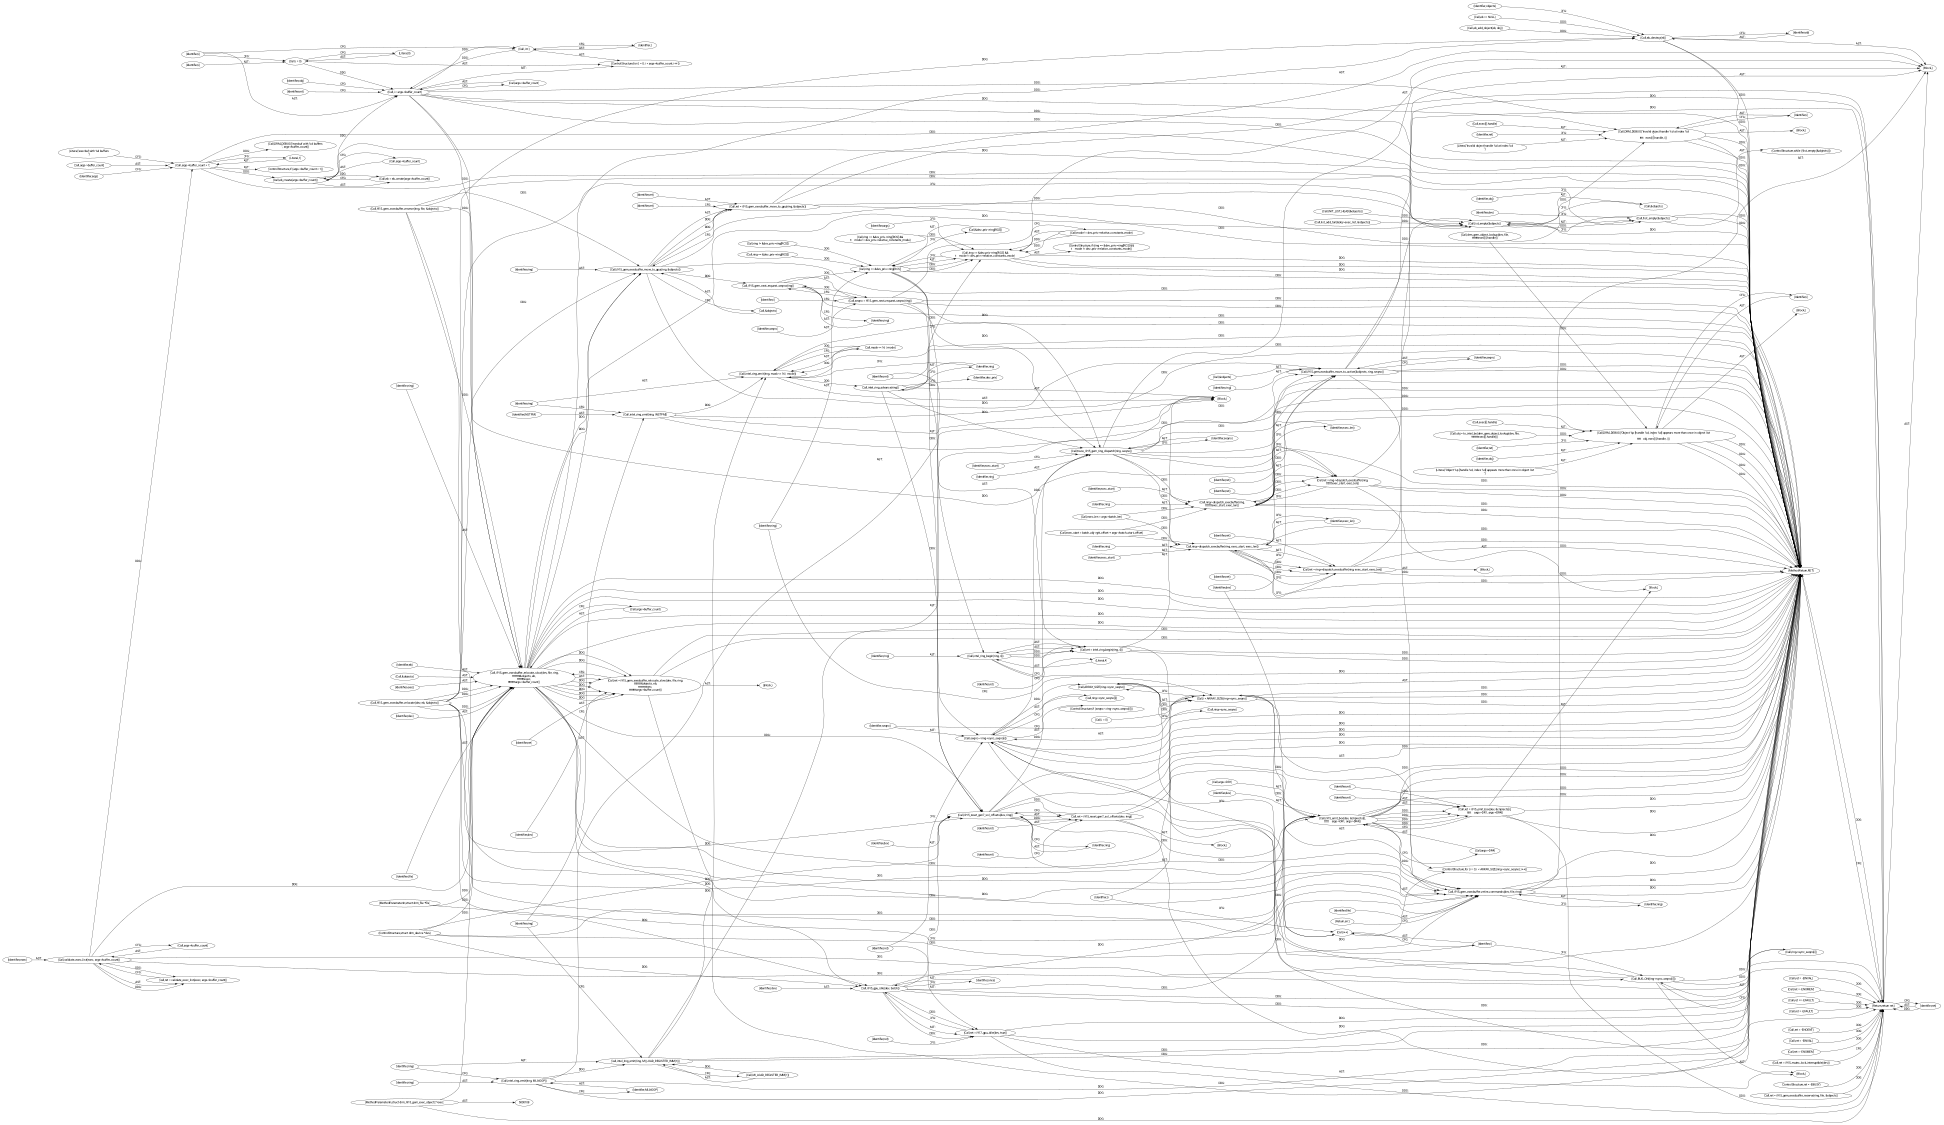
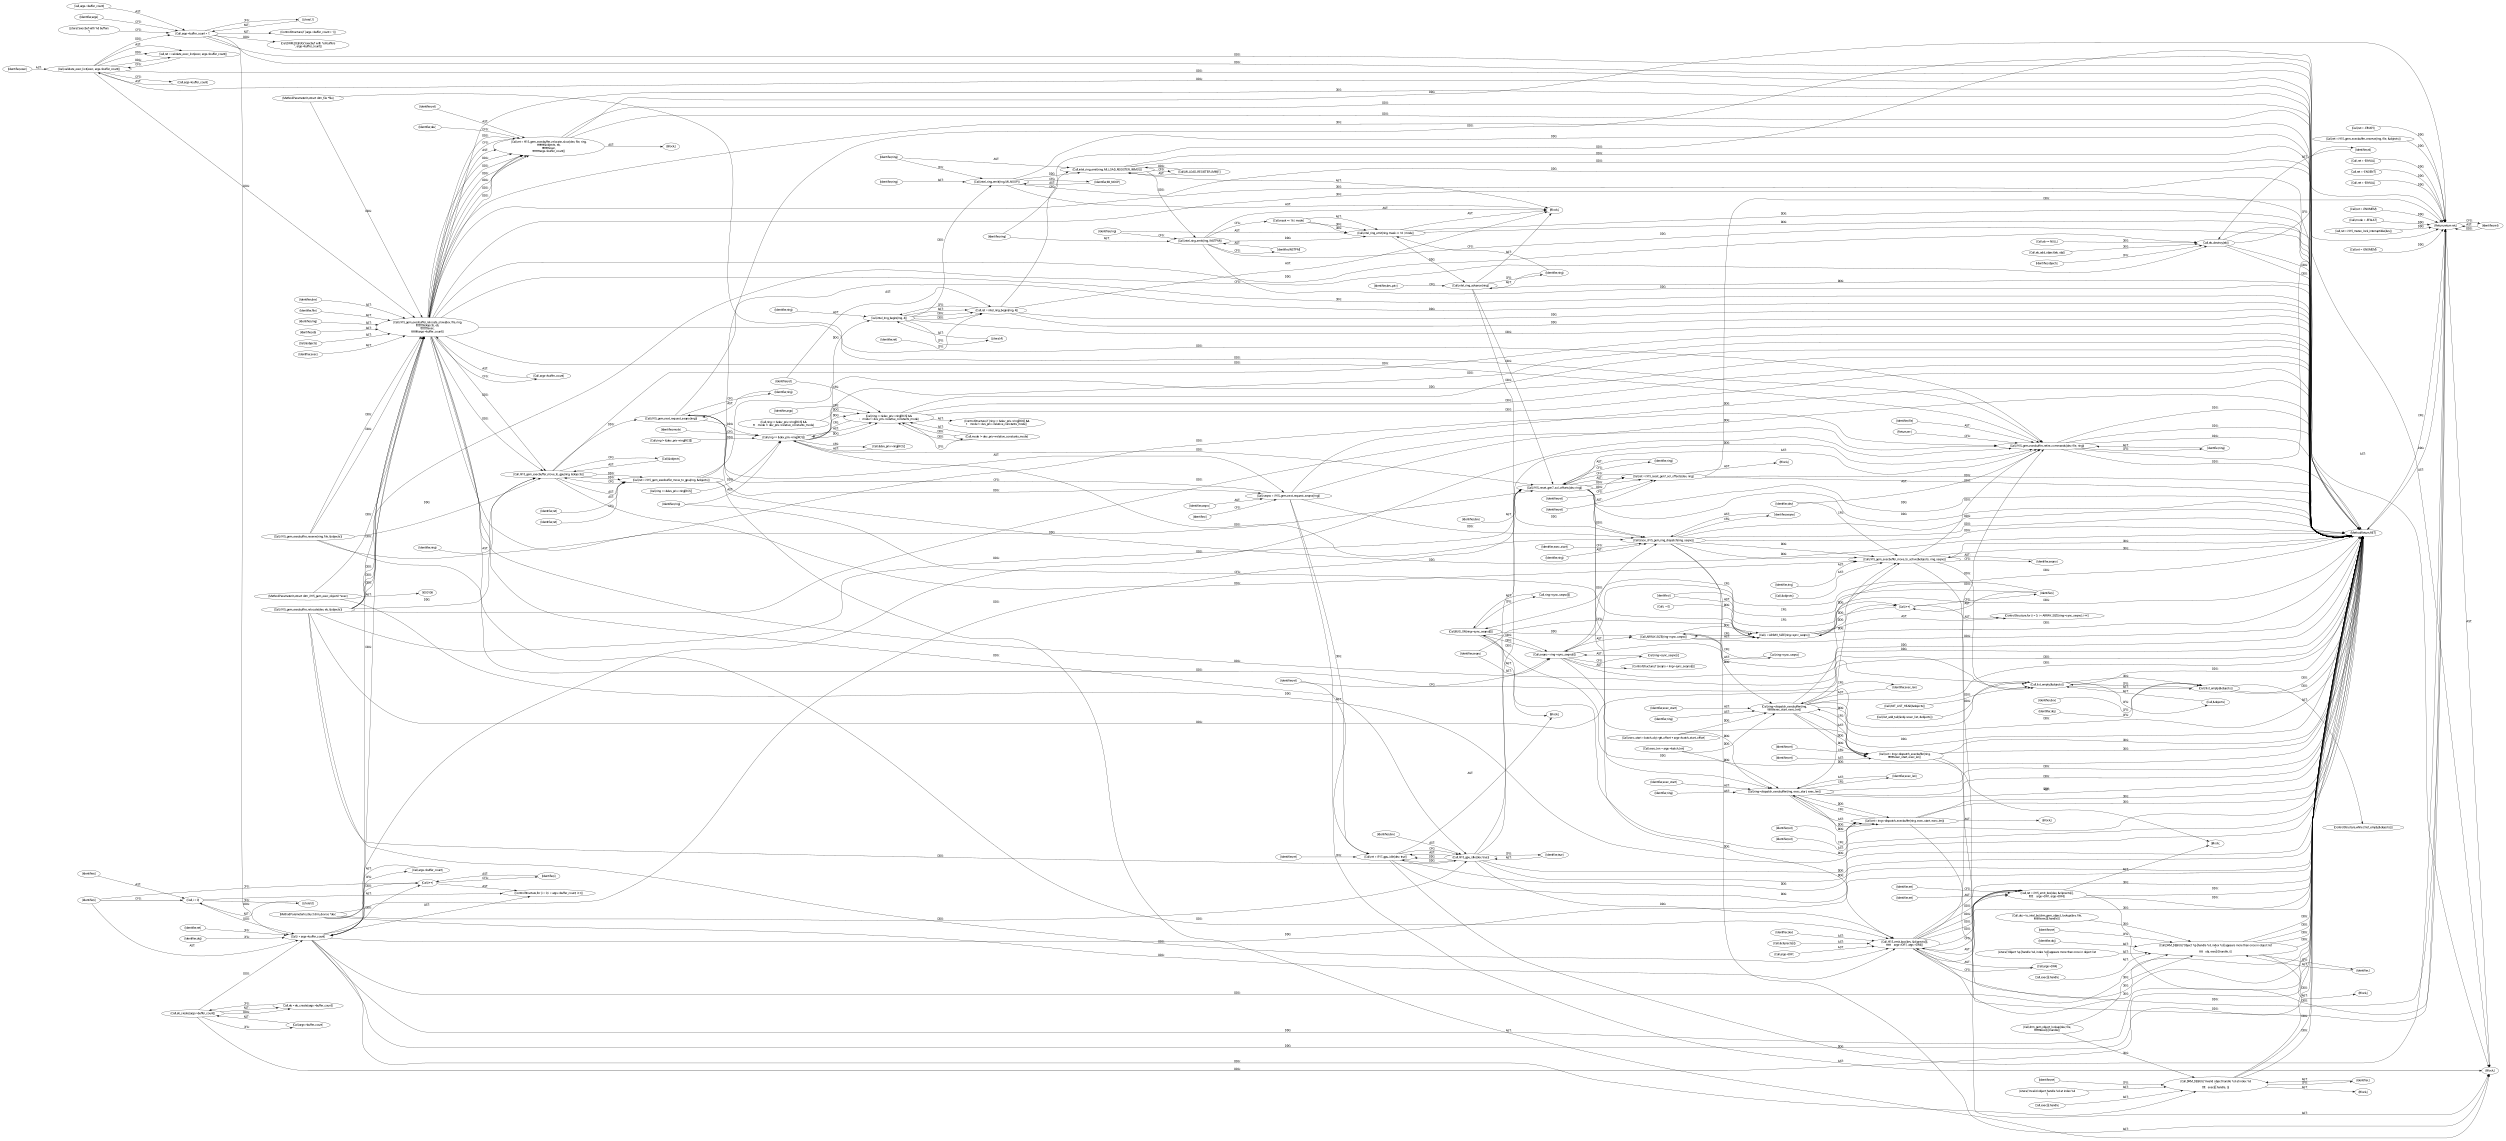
(985, 60) -> (1238, 282)
(241, 173) -> (242, 490)
(933, 184) -> (1200, 722)
(1058, 199) -> none
none -> (943, 251)
none -> (1240, 253)
(815, 356) -> (1235, 226)
(933, 383) -> (1423, 286)
none -> (671, 430)
(1159, 487) -> (1608, 758)
(935, 522) -> (1340, 679)
(1038, 642) -> (941, 305)
(1406, 680) -> (1968, 636)
(1038, 699) -> (1600, 639)
(713, 723) -> (1167, 205)
(1115, 740) -> (1725, 660)
(1222, 860) -> (1784, 450)
(405, 933) -> (308, 915)
(933, 939) -> (1200, 346)
none -> (1784, 944)
(985, 980) -> (1555, 855)
(880, 989) -> (1471, 858)
(1801, 1001) -> none
(1801, 1011) -> (2363, 220)
(1859, 1049) -> (2421, 227)
(1801, 1085) -> (2363, 128)
(1192, 1121) -> (1475, 745)
